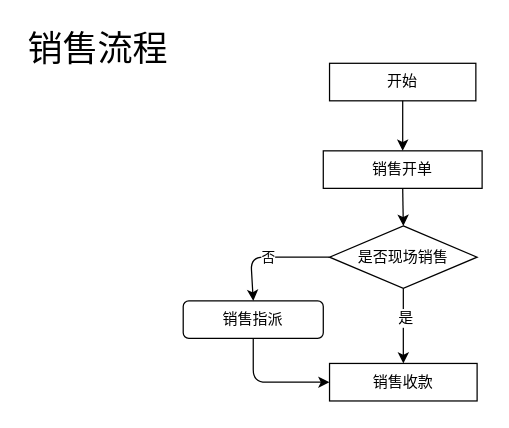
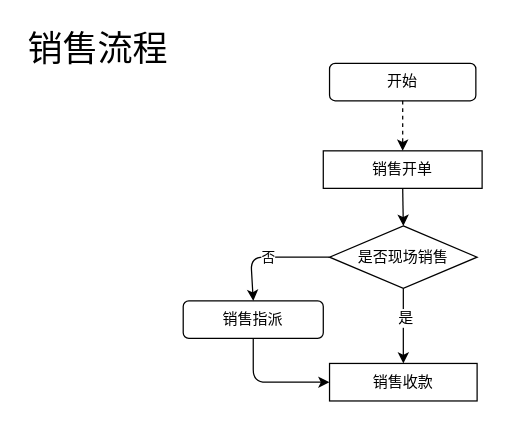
(403, 82) -> (403, 82)
(403, 121) -> (403, 121)
